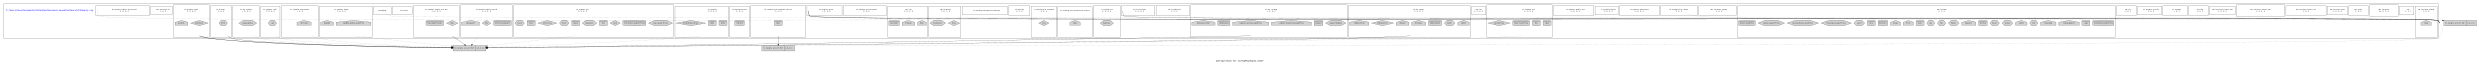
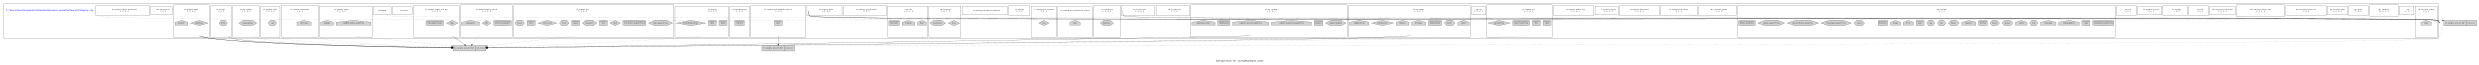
(1871, 23) -> none
